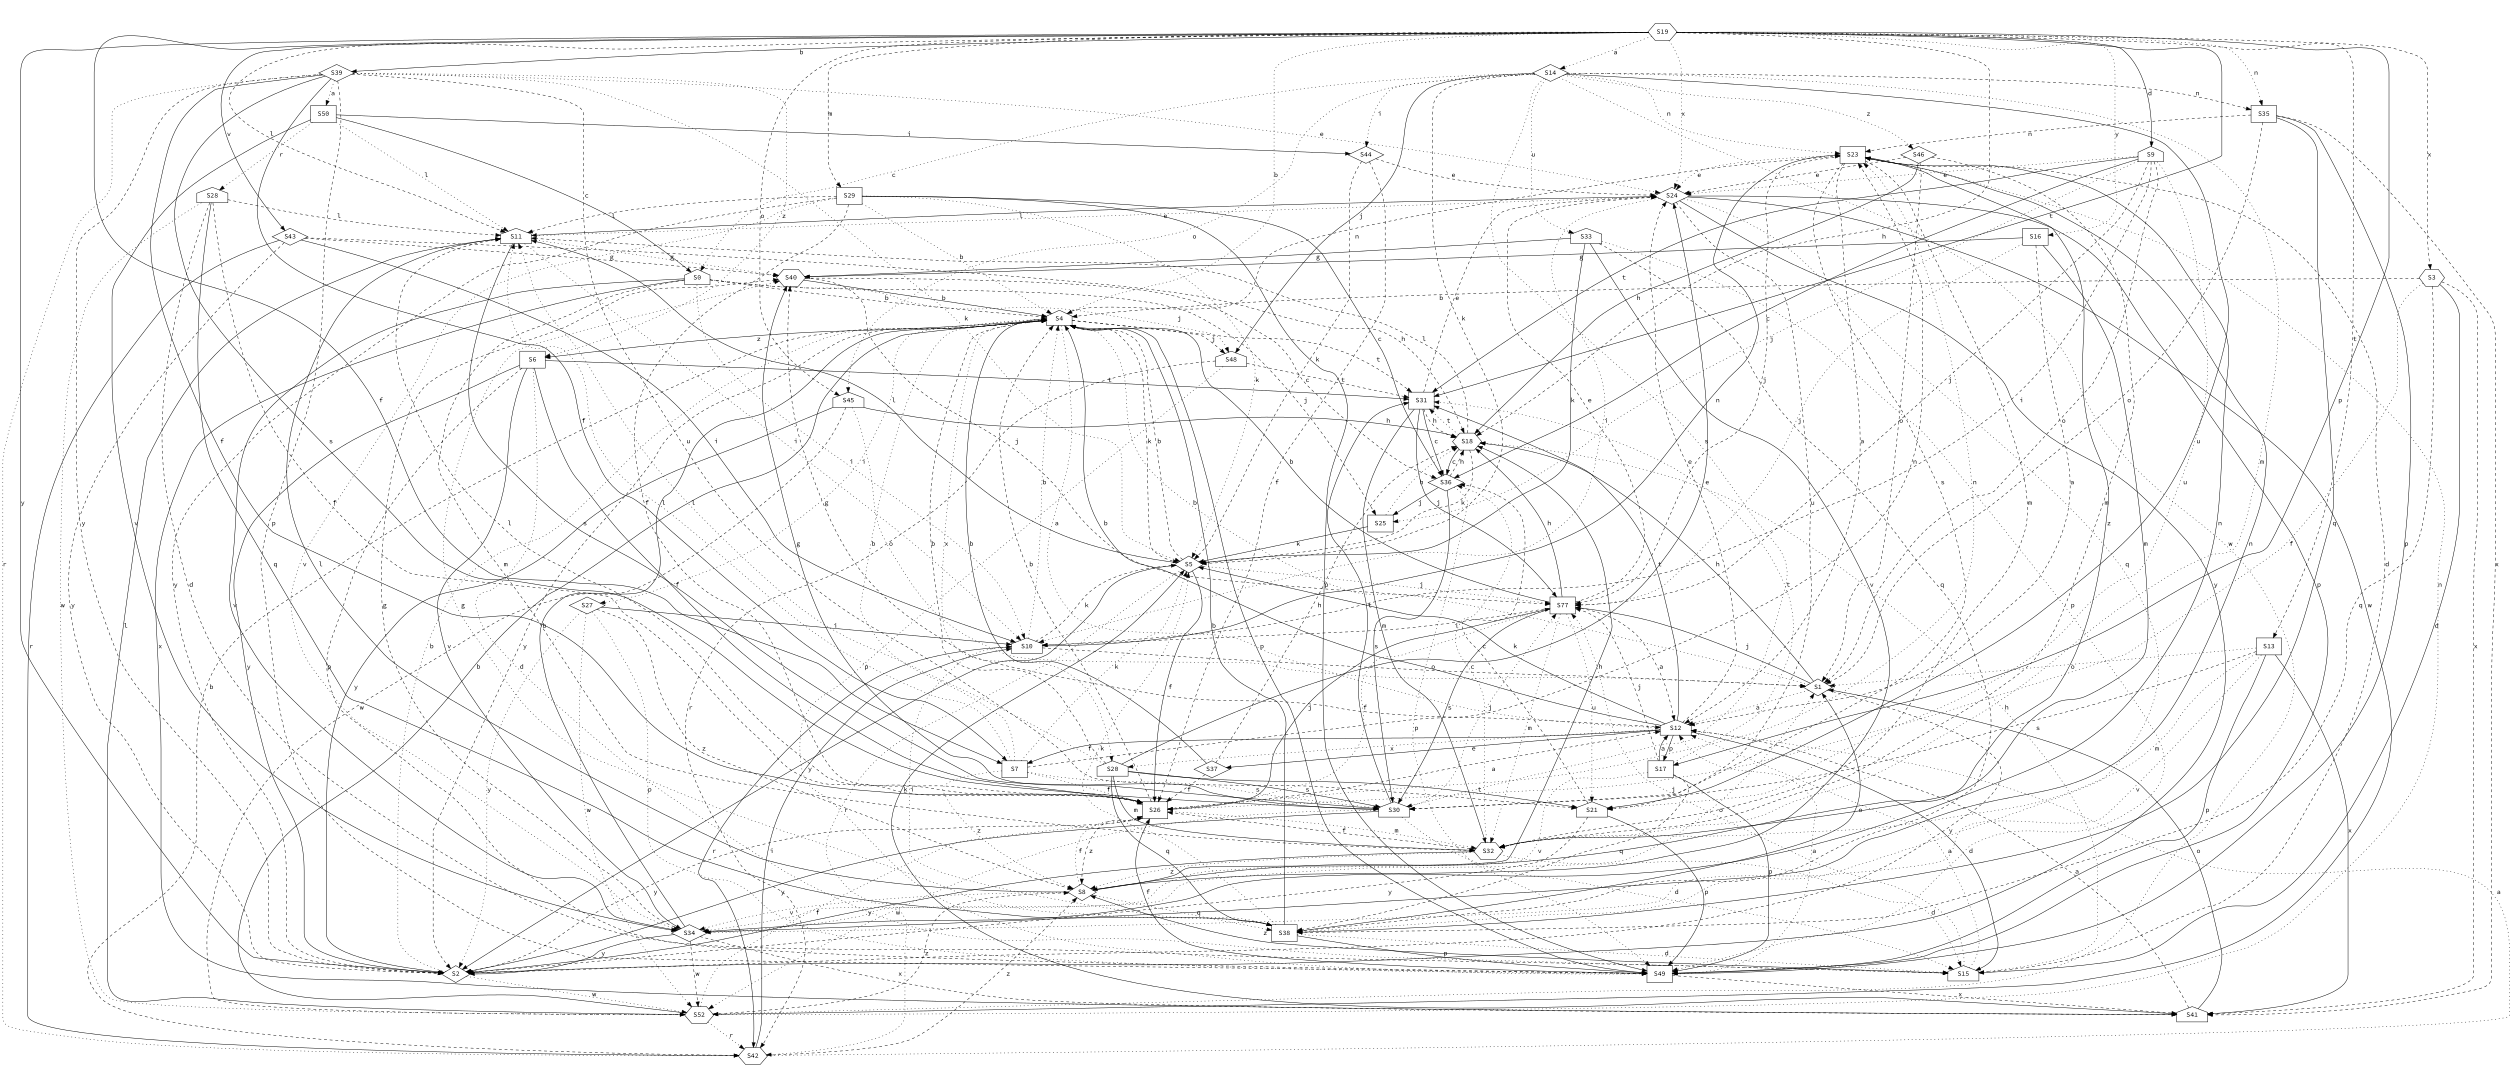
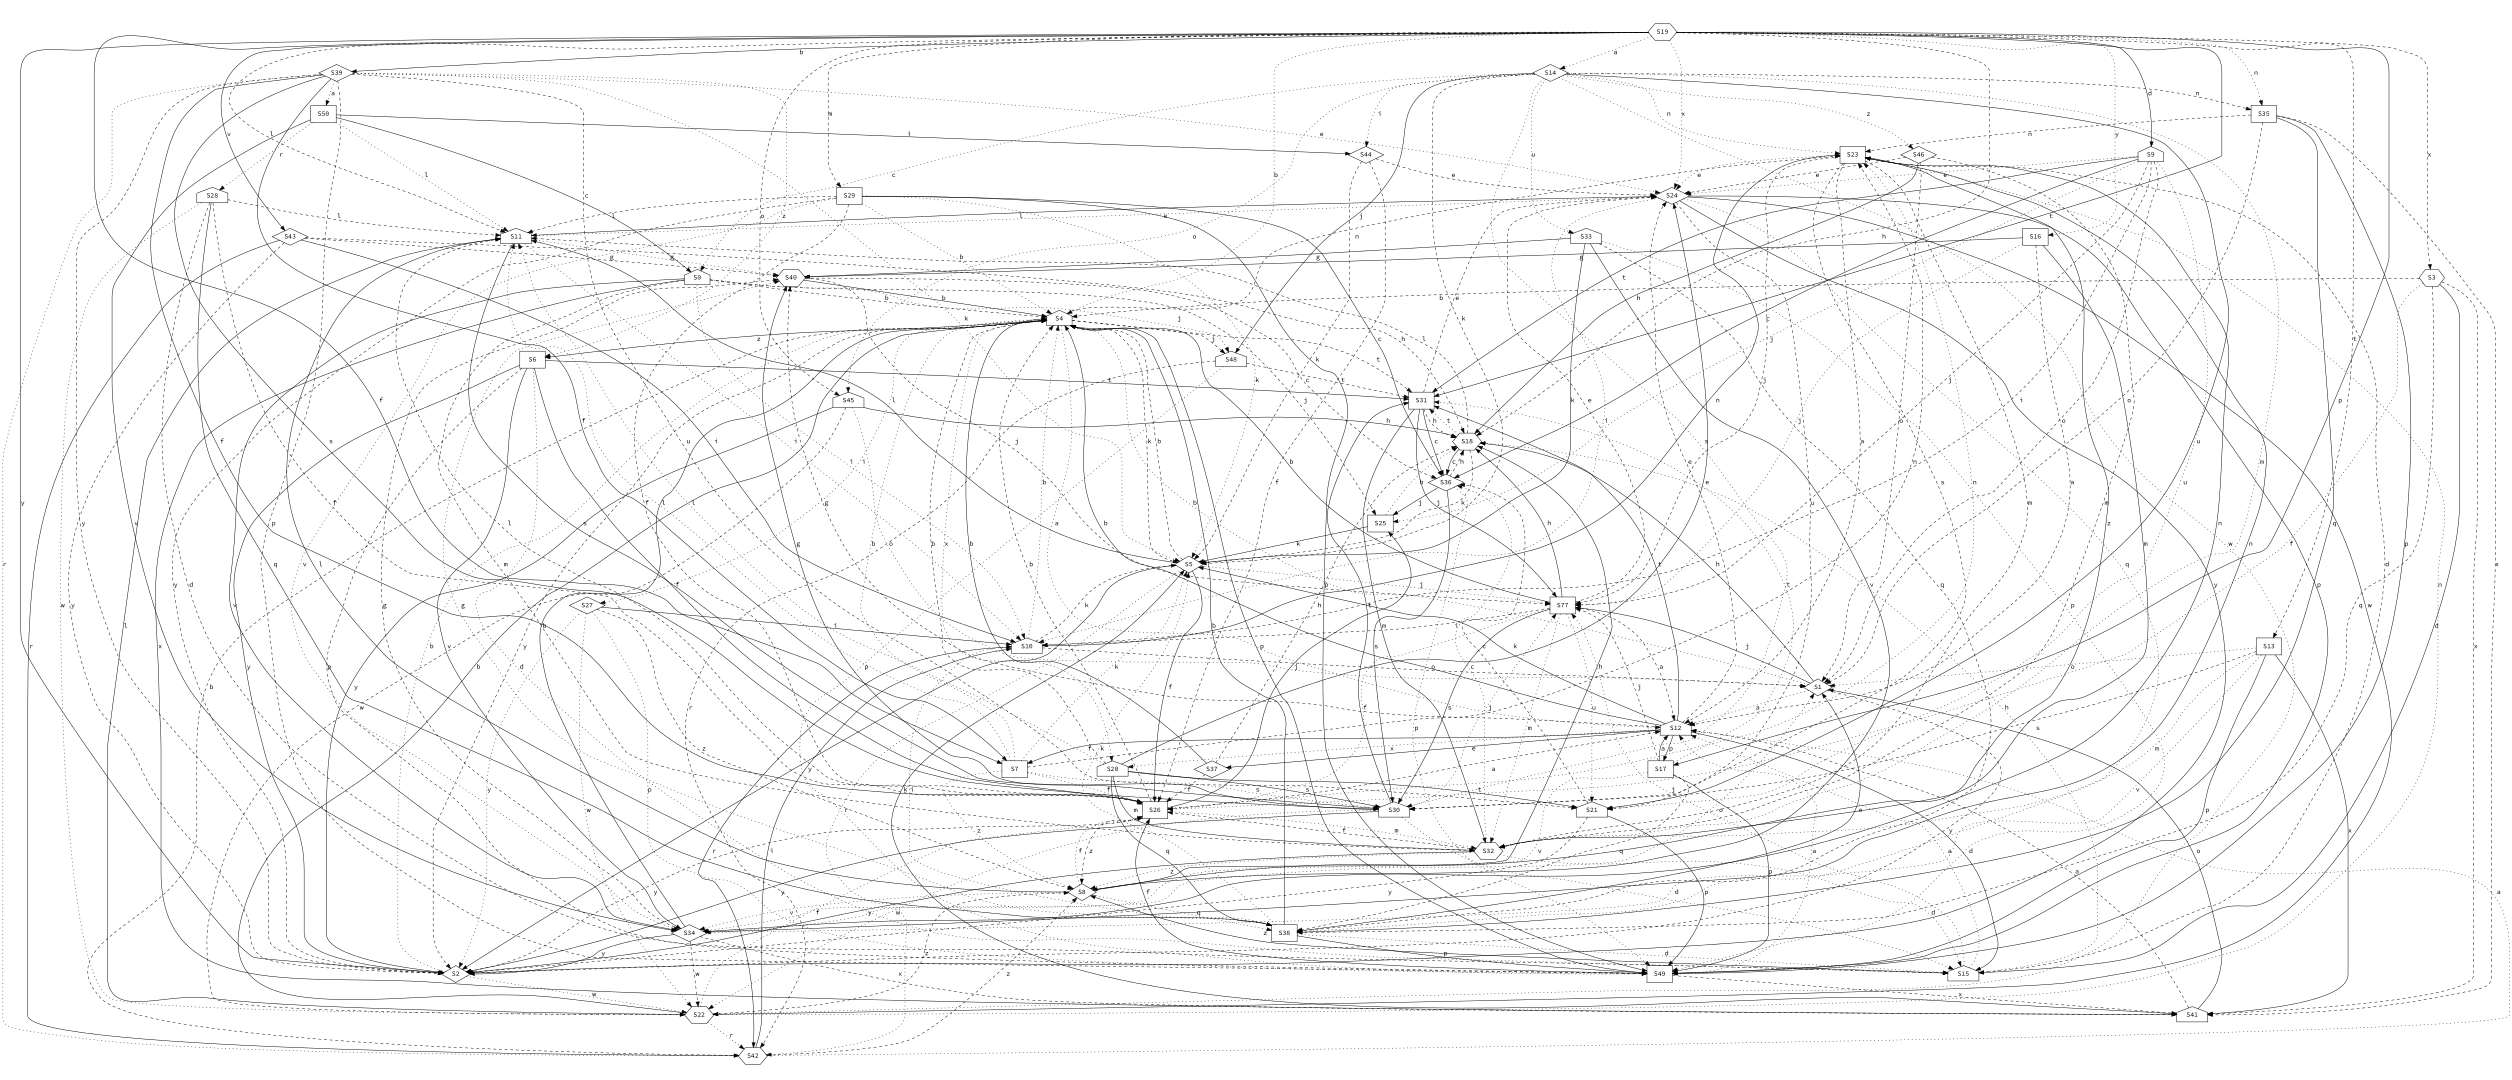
(1331, 683) -> (1291, 666)
(699, 1015) -> (699, 1015)
